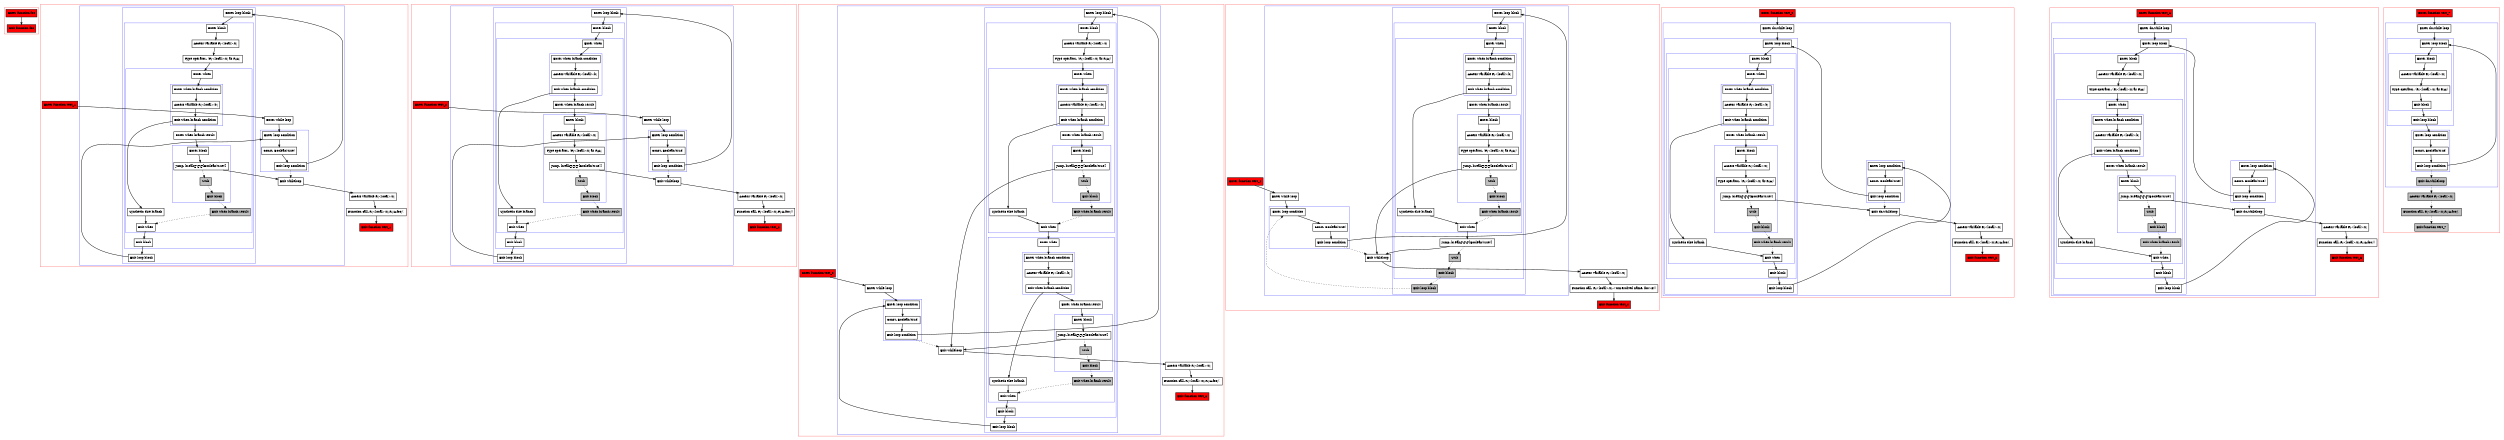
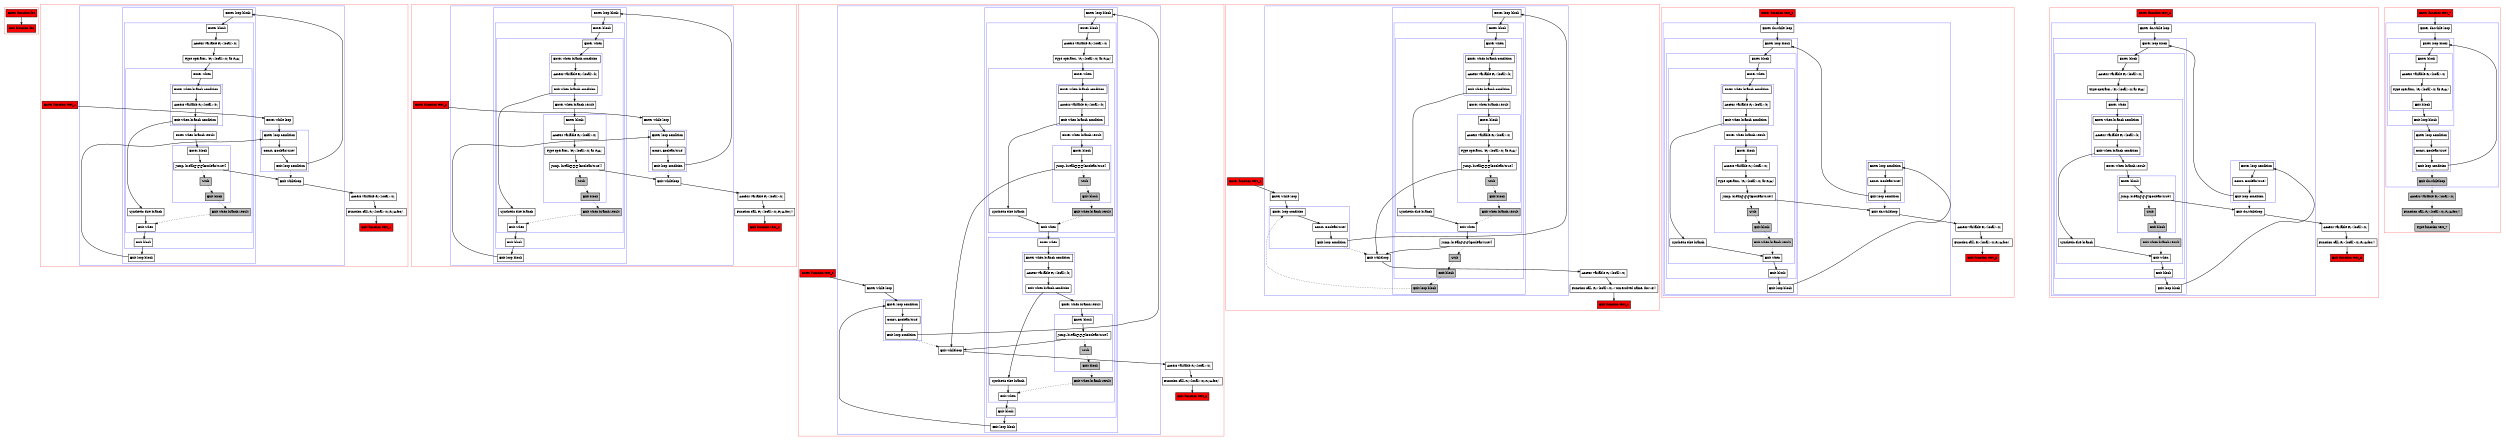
(2431, 227) -> (2432, 227)
